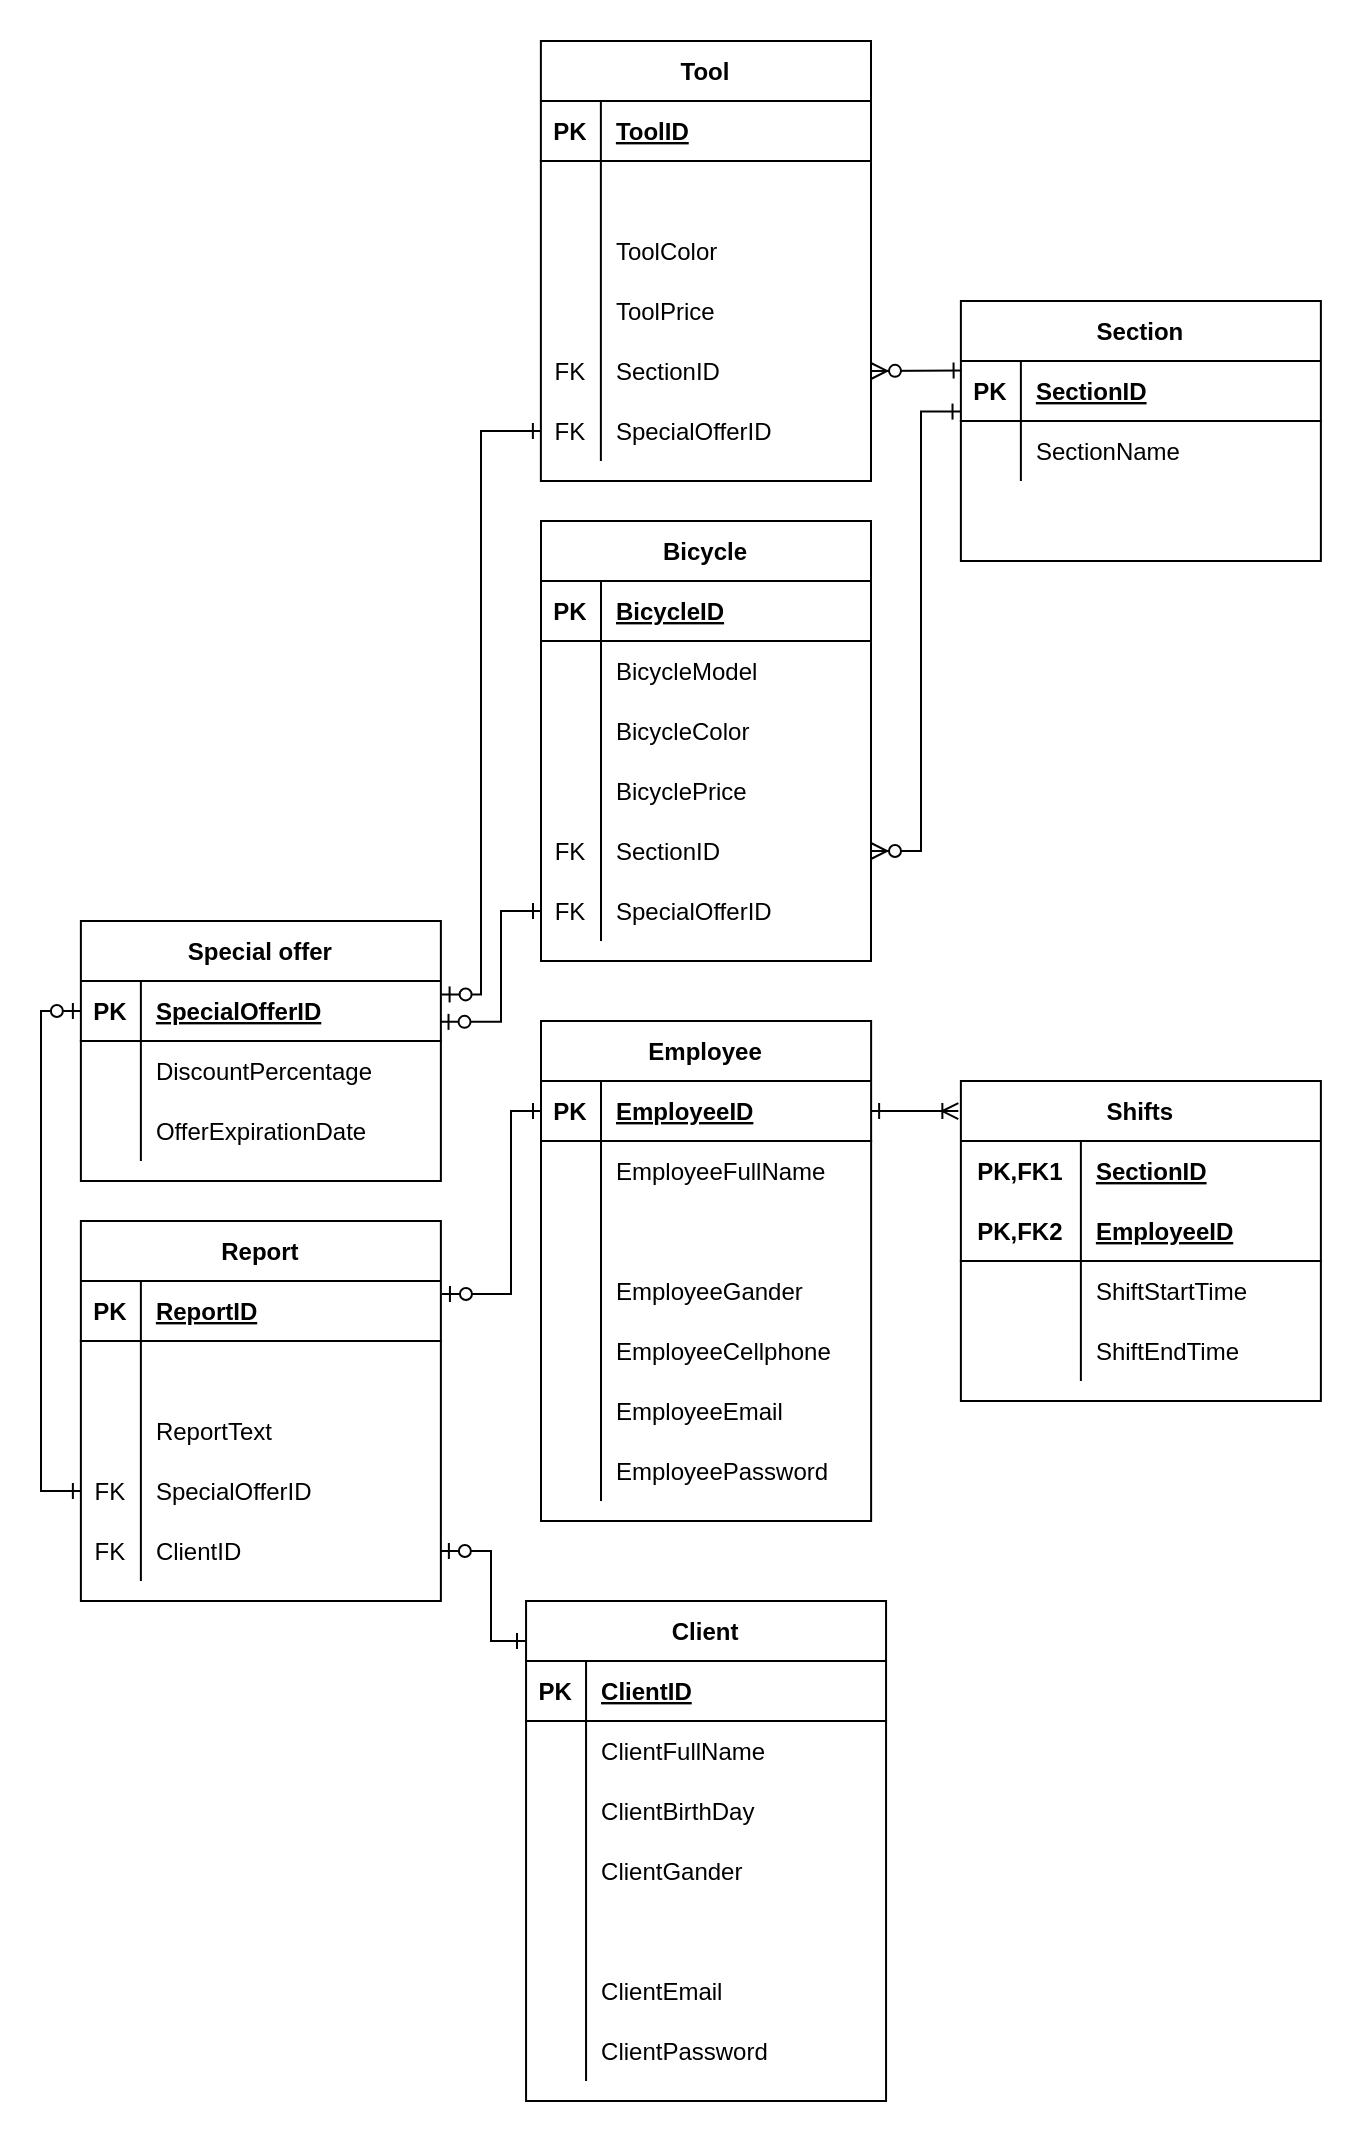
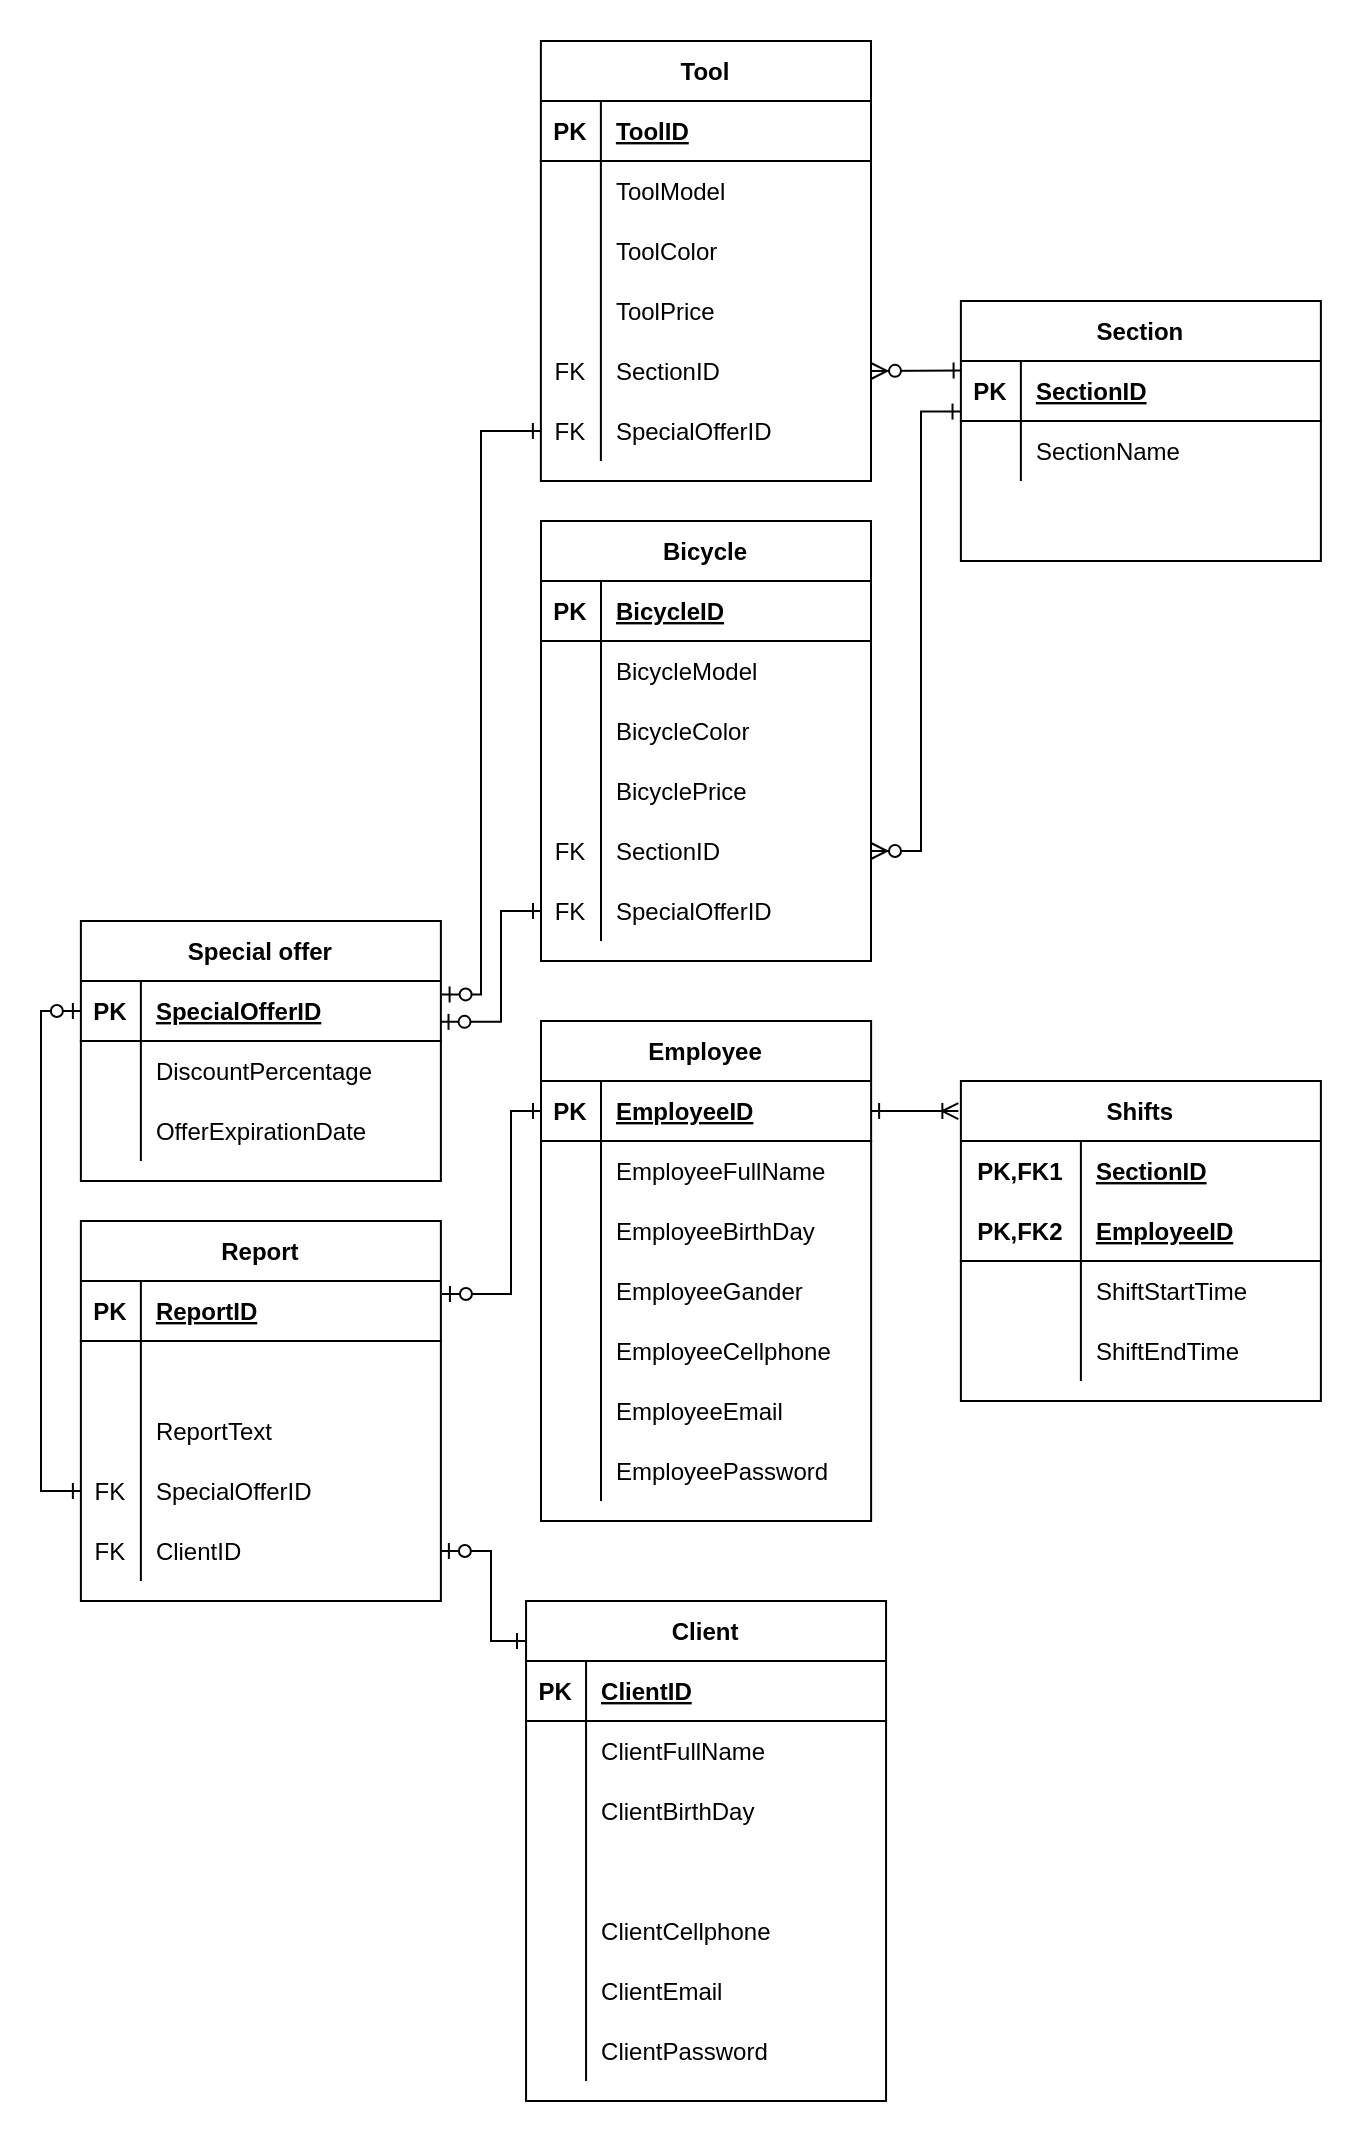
none -> (736, 191)
none -> (736, 1231)
(736, 1871) -> none
none -> (736, 1931)
